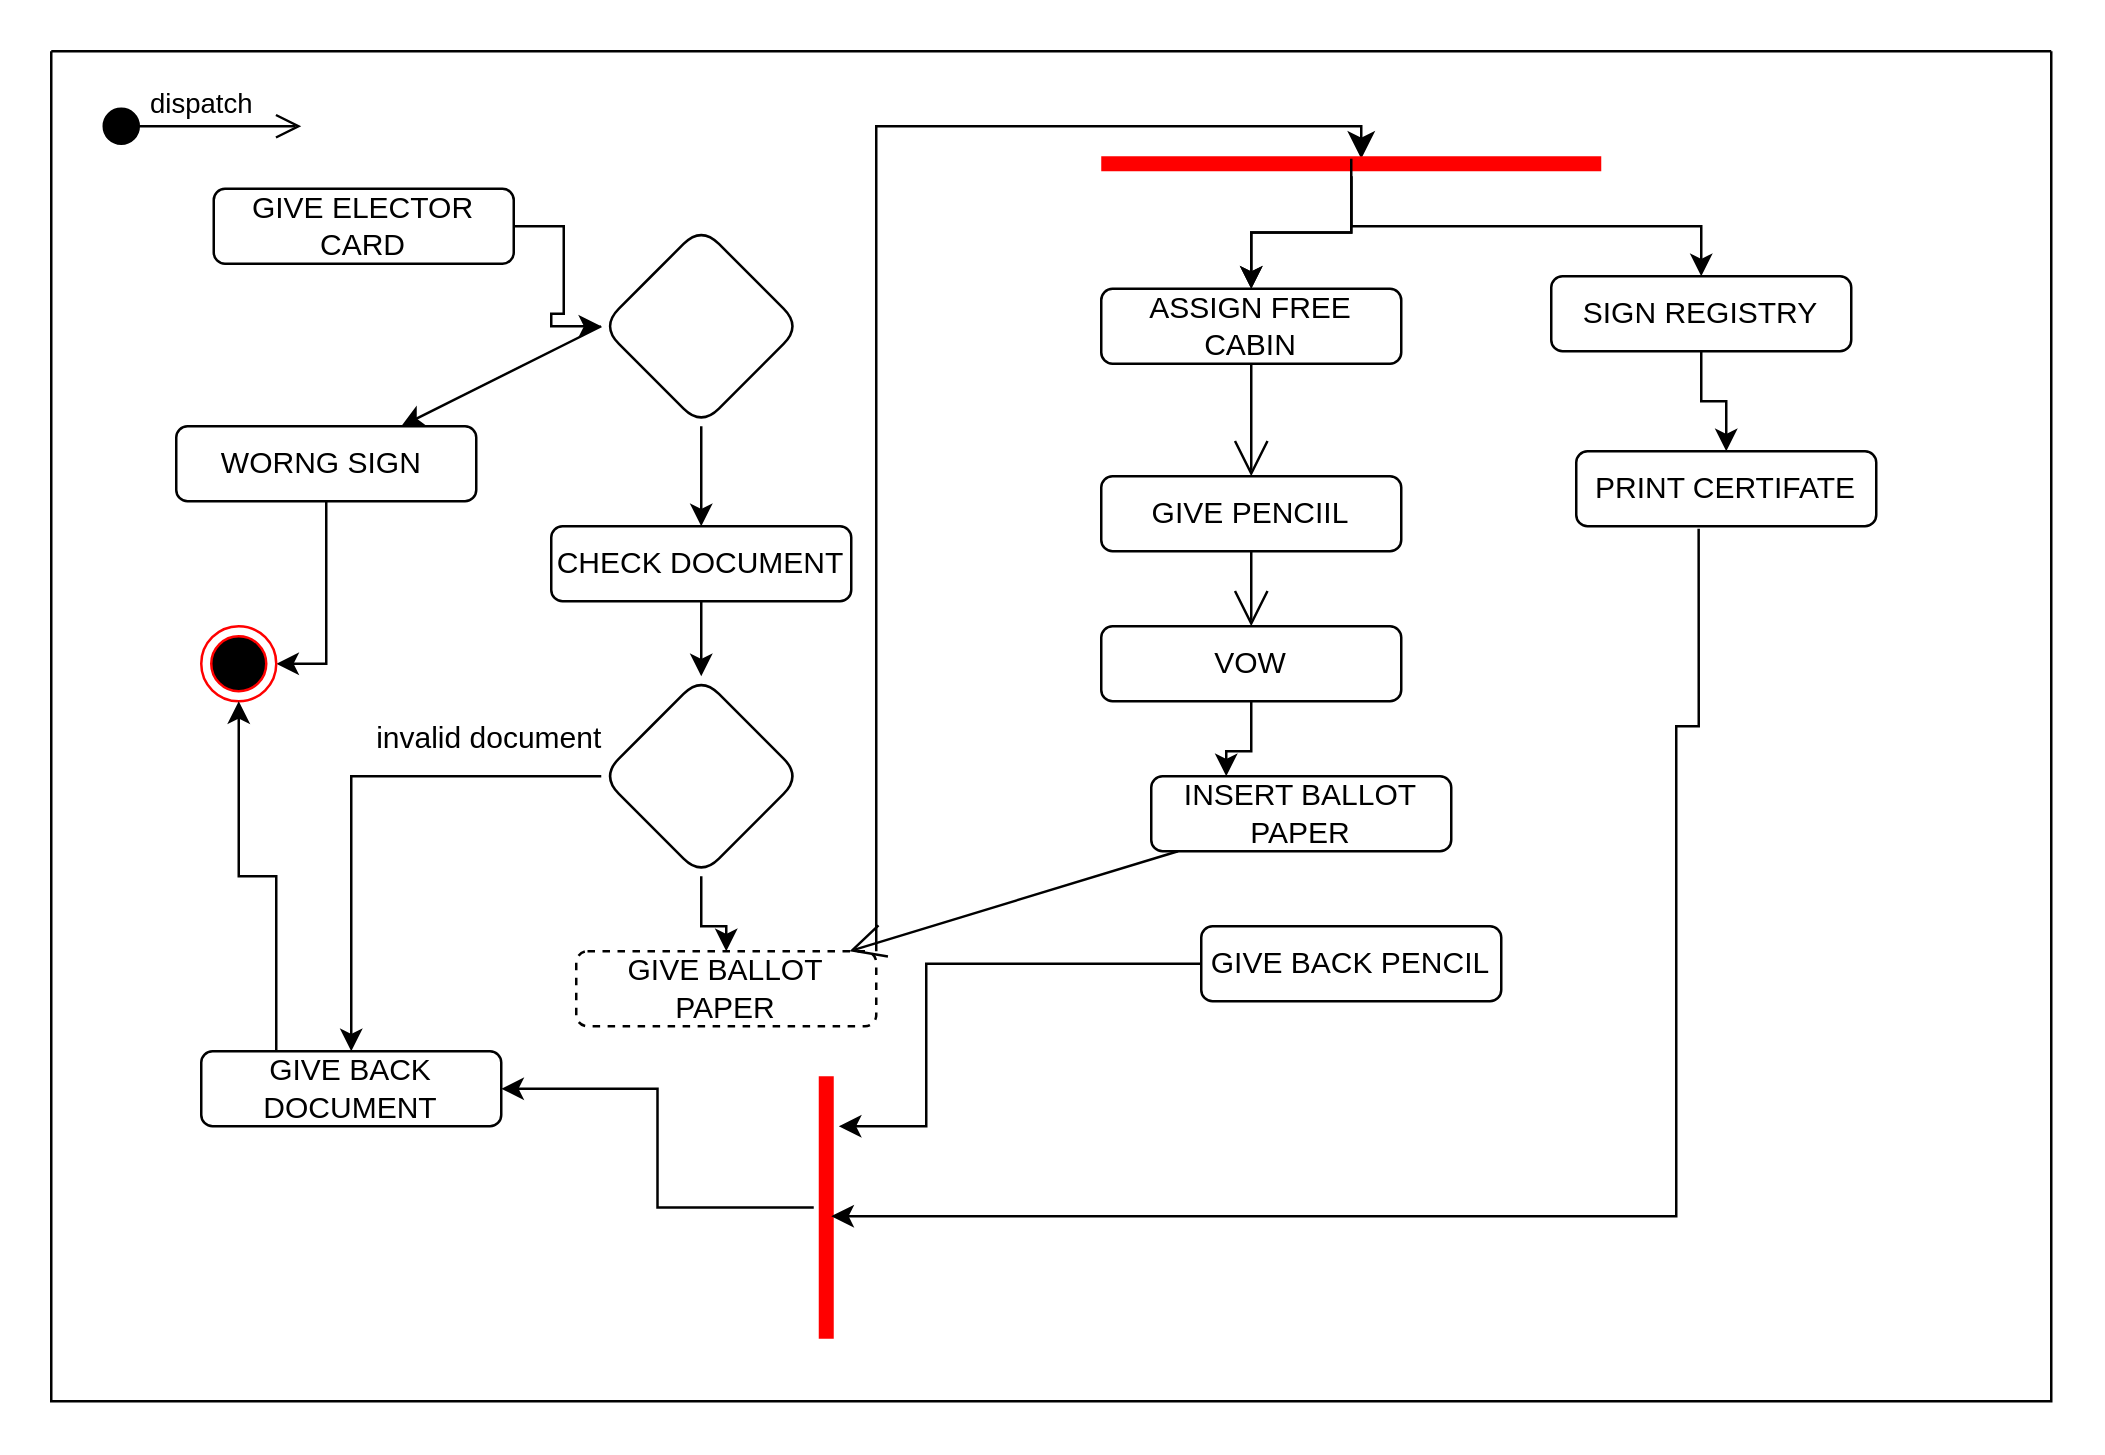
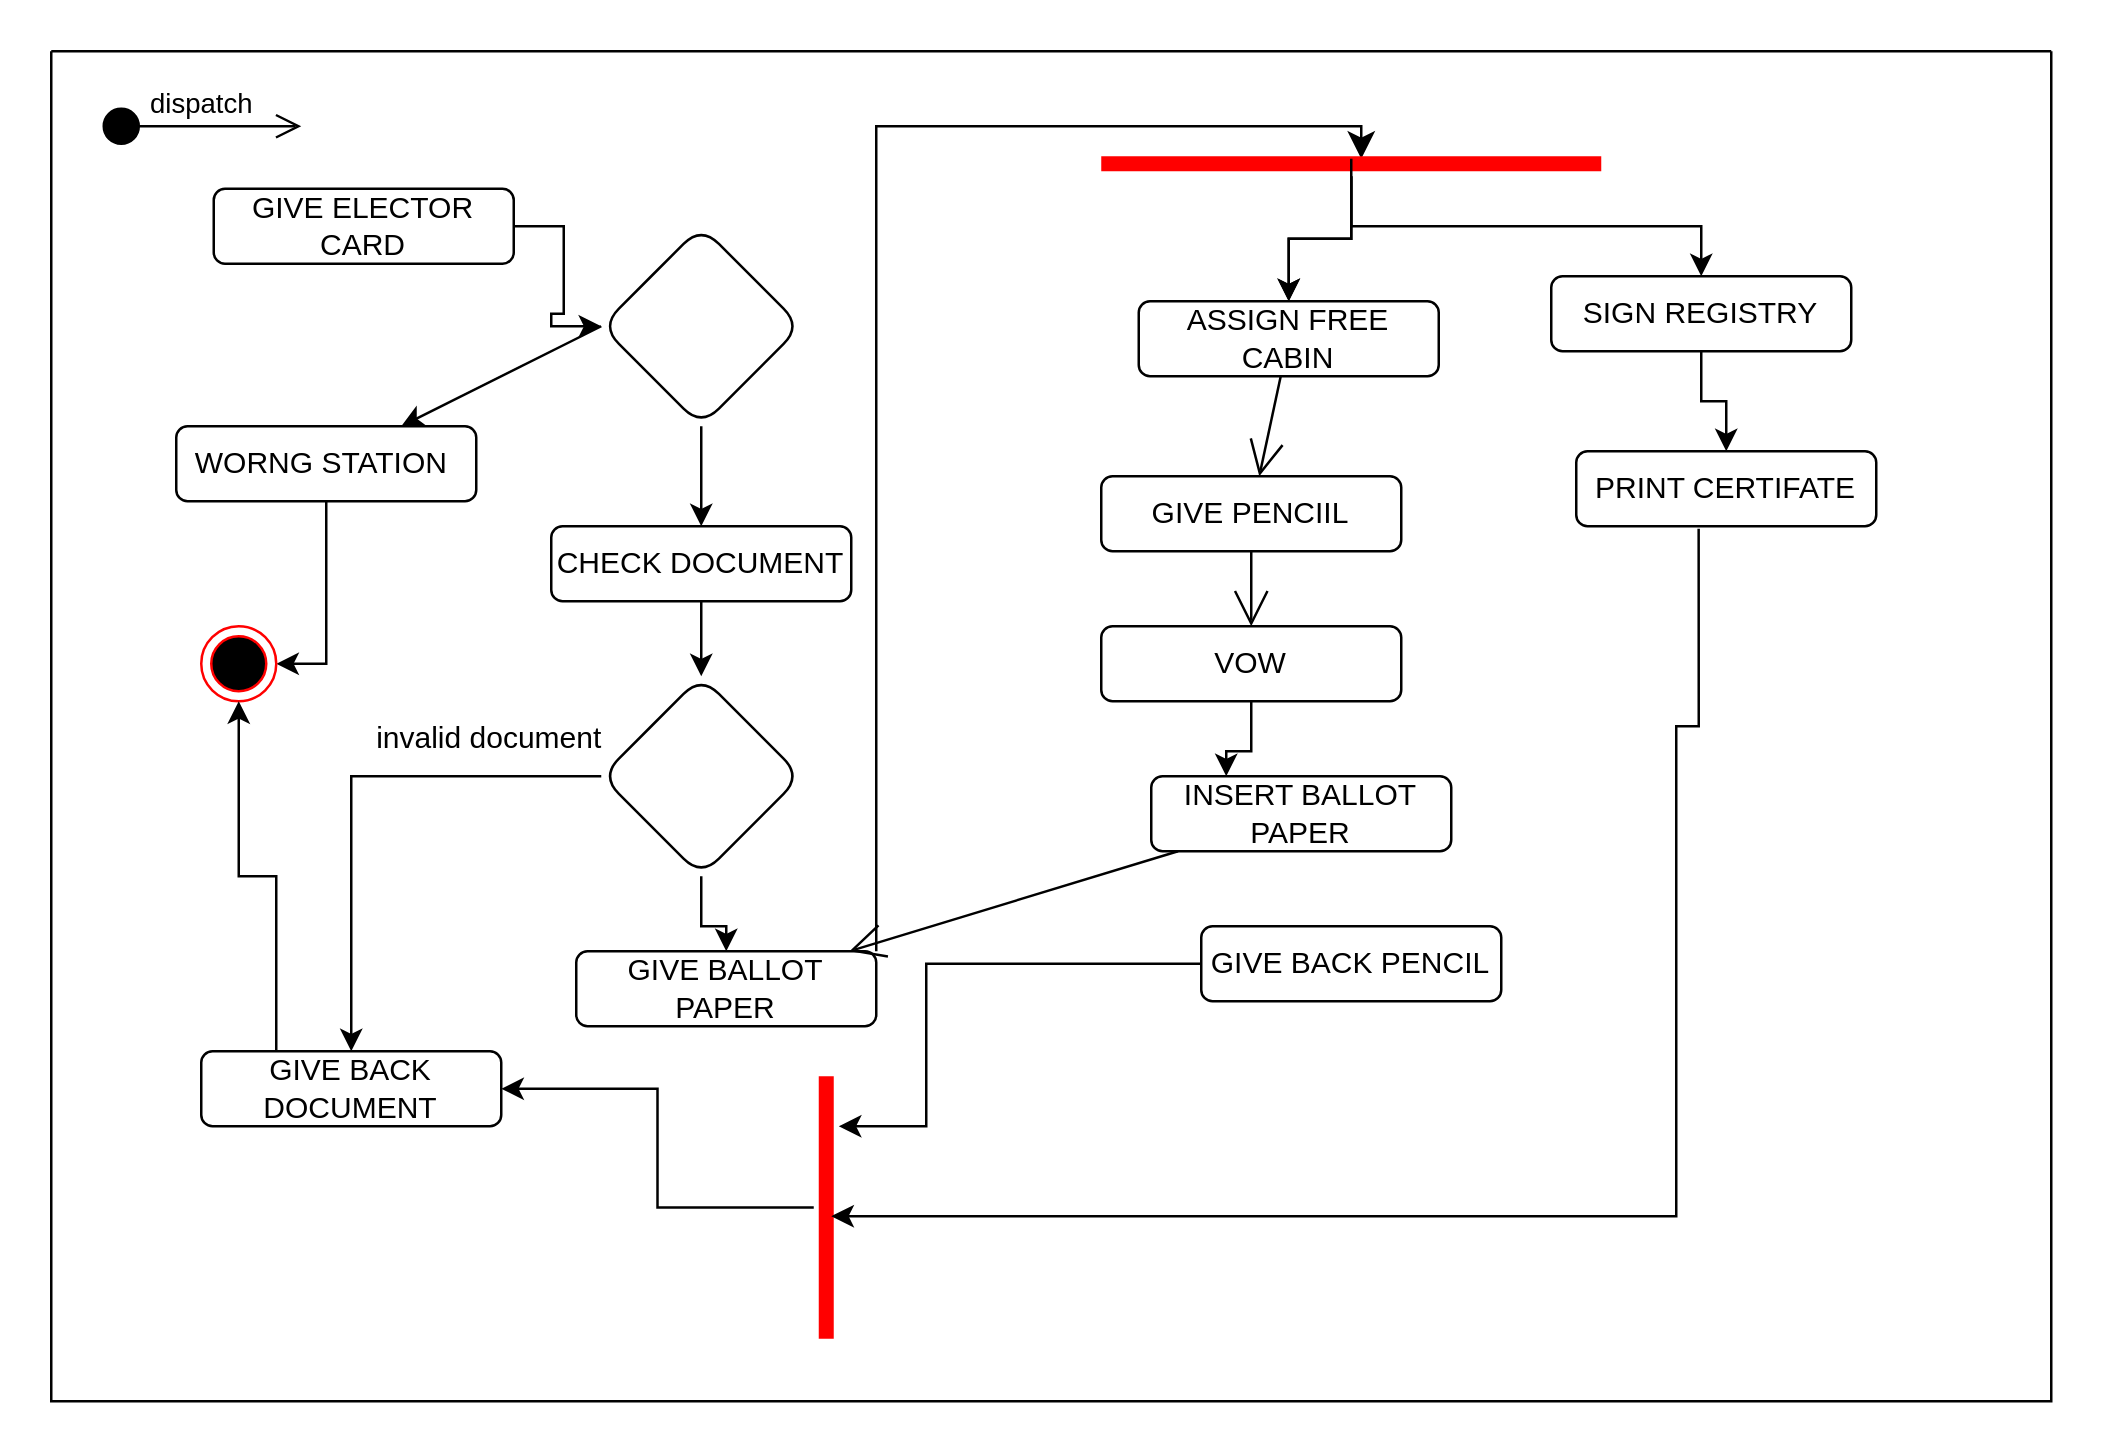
(1251, 326) -> (1289, 339)
(326, 464) -> (326, 464)
(726, 989) -> (726, 989)
